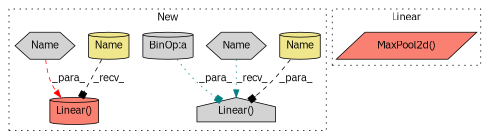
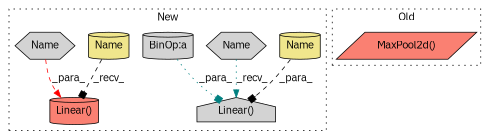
(406, 18) -> (406, 18)
